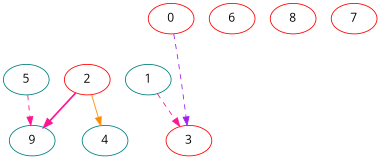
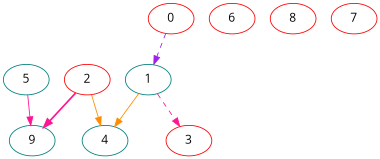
(180, 75) -> (161, 45)
(29, 106) -> (29, 106)
none -> (129, 107)
